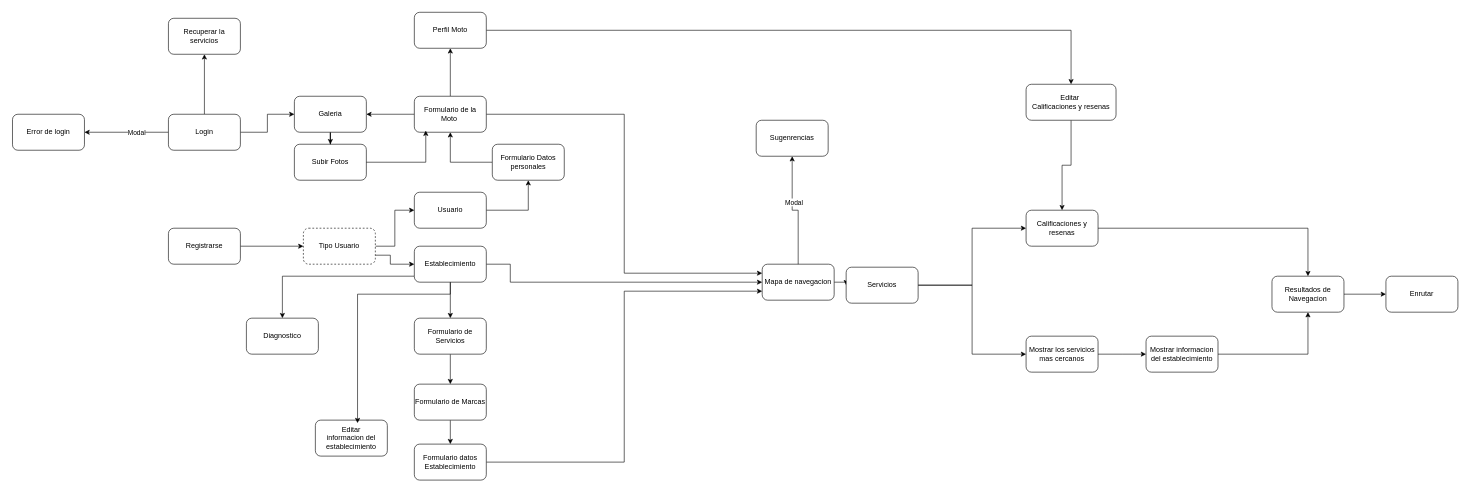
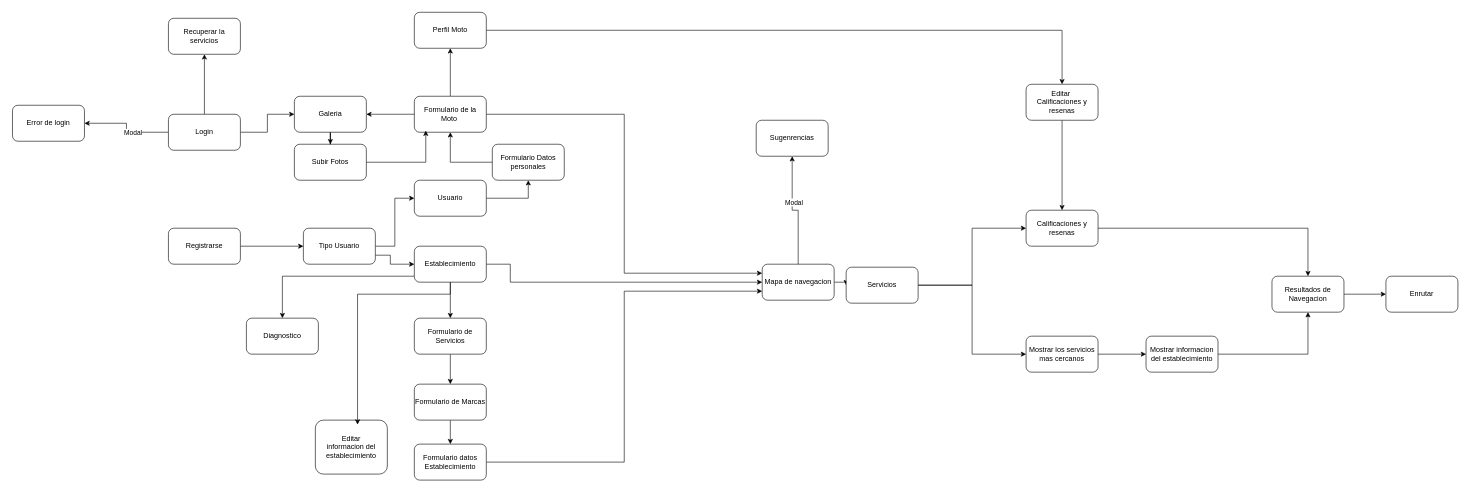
(1071, 102) -> (1062, 102)
(48, 132) -> (48, 123)
(450, 210) -> (450, 198)
(339, 246) -> (339, 246)
(351, 438) -> (351, 447)
